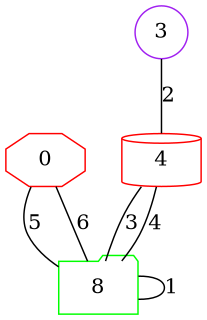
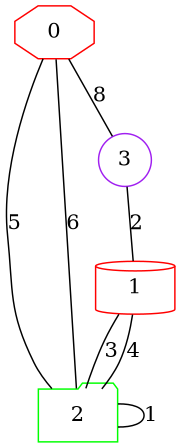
none -> (91, 98)
(161, 160) -> (135, 288)
(98, 288) -> (78, 415)
